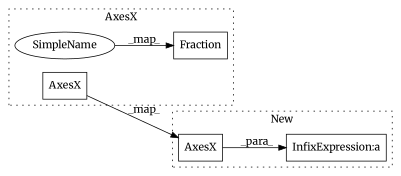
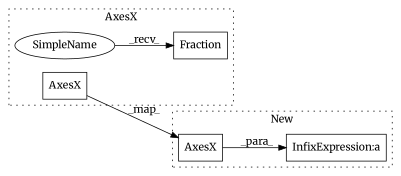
(144, 40) -> (144, 40)
